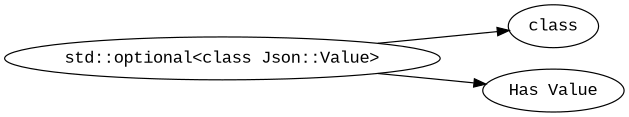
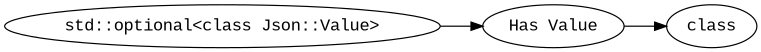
(437, 37) -> (639, 26)
